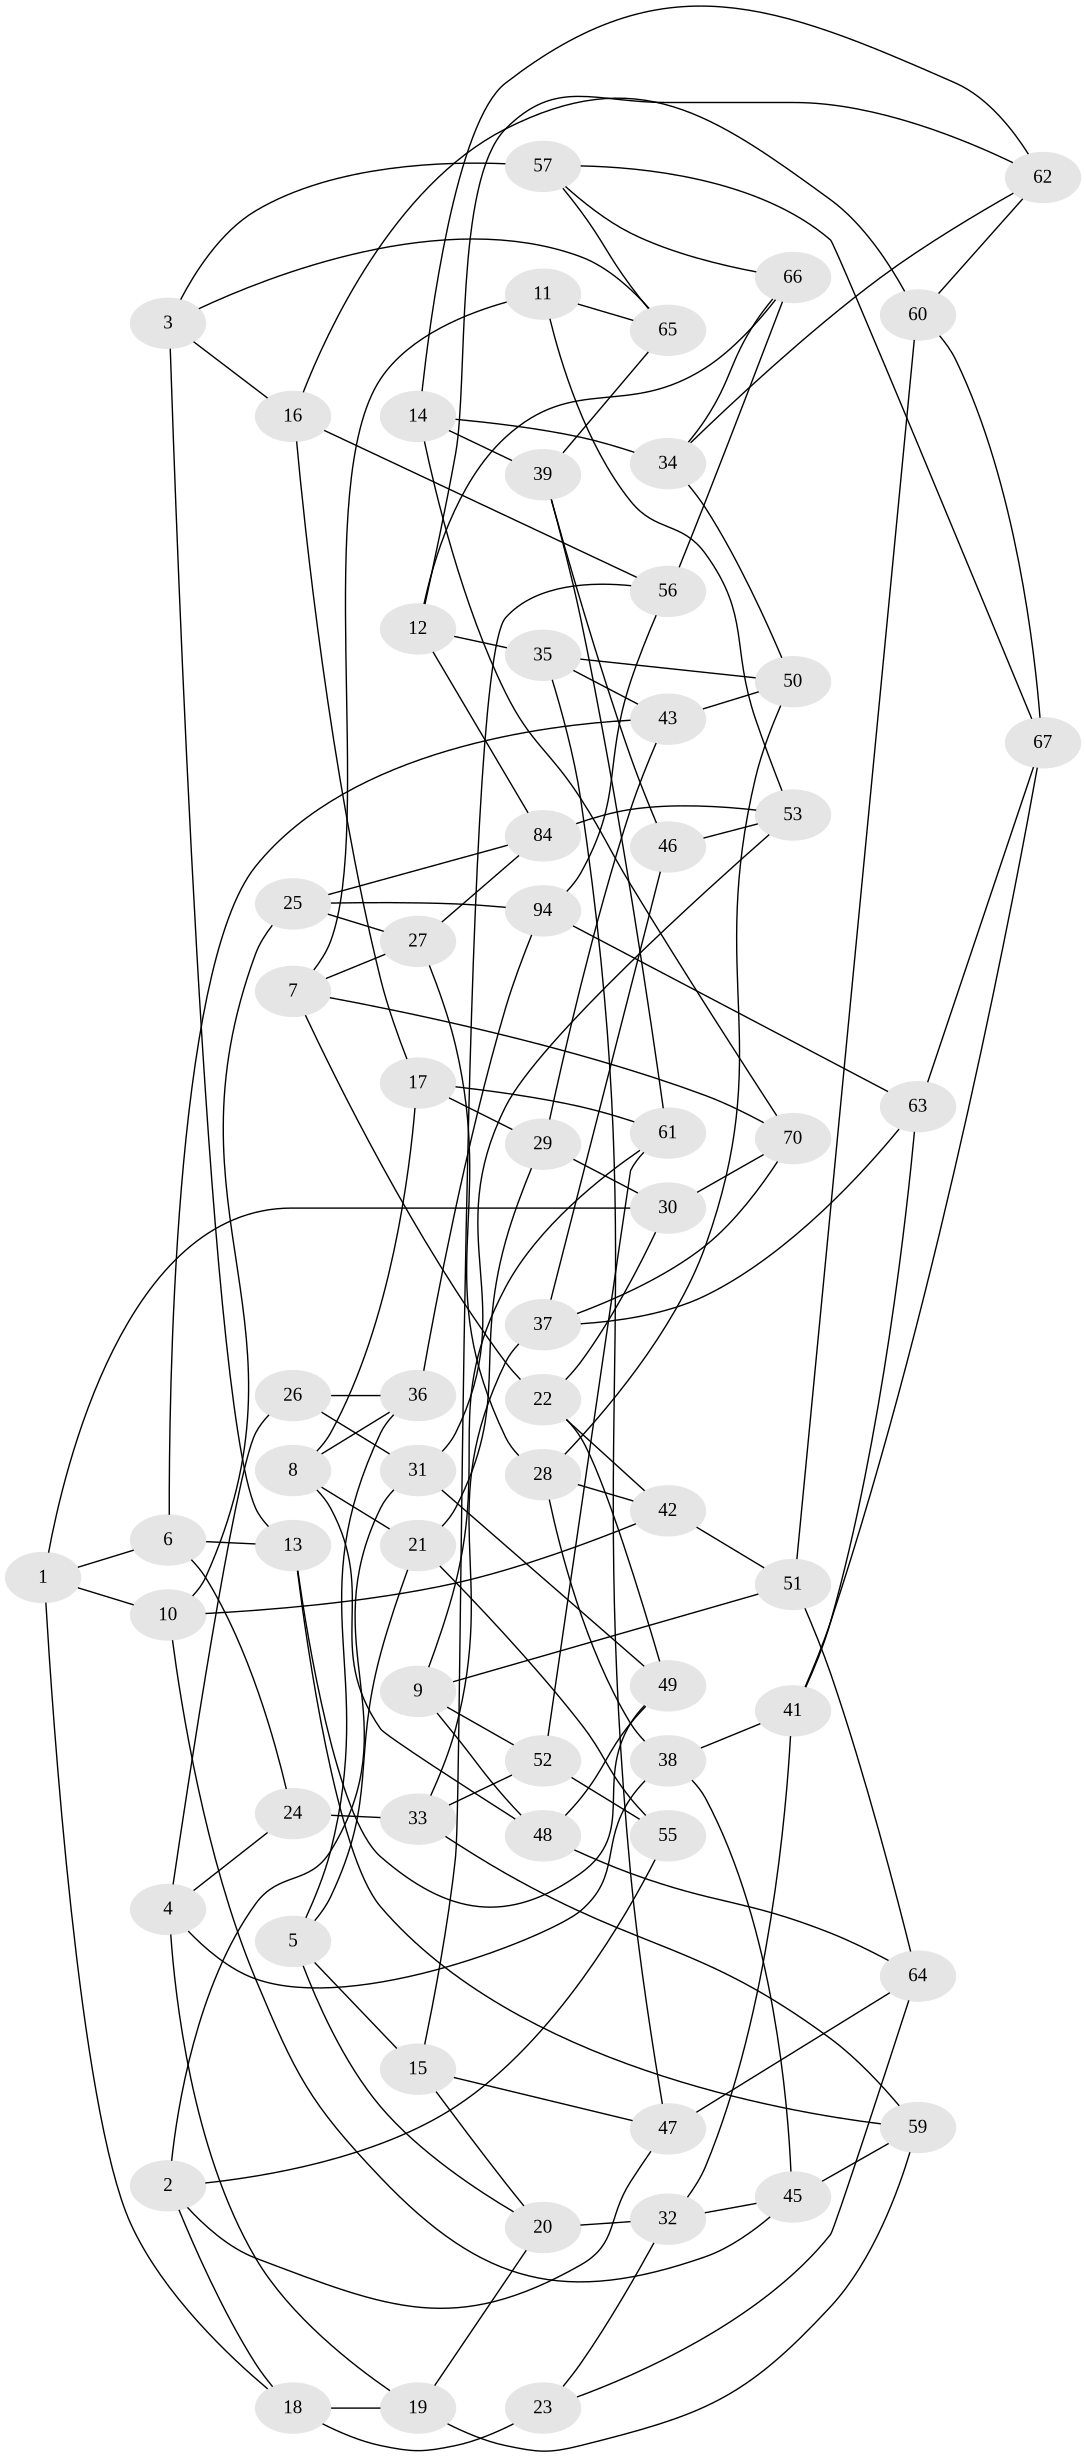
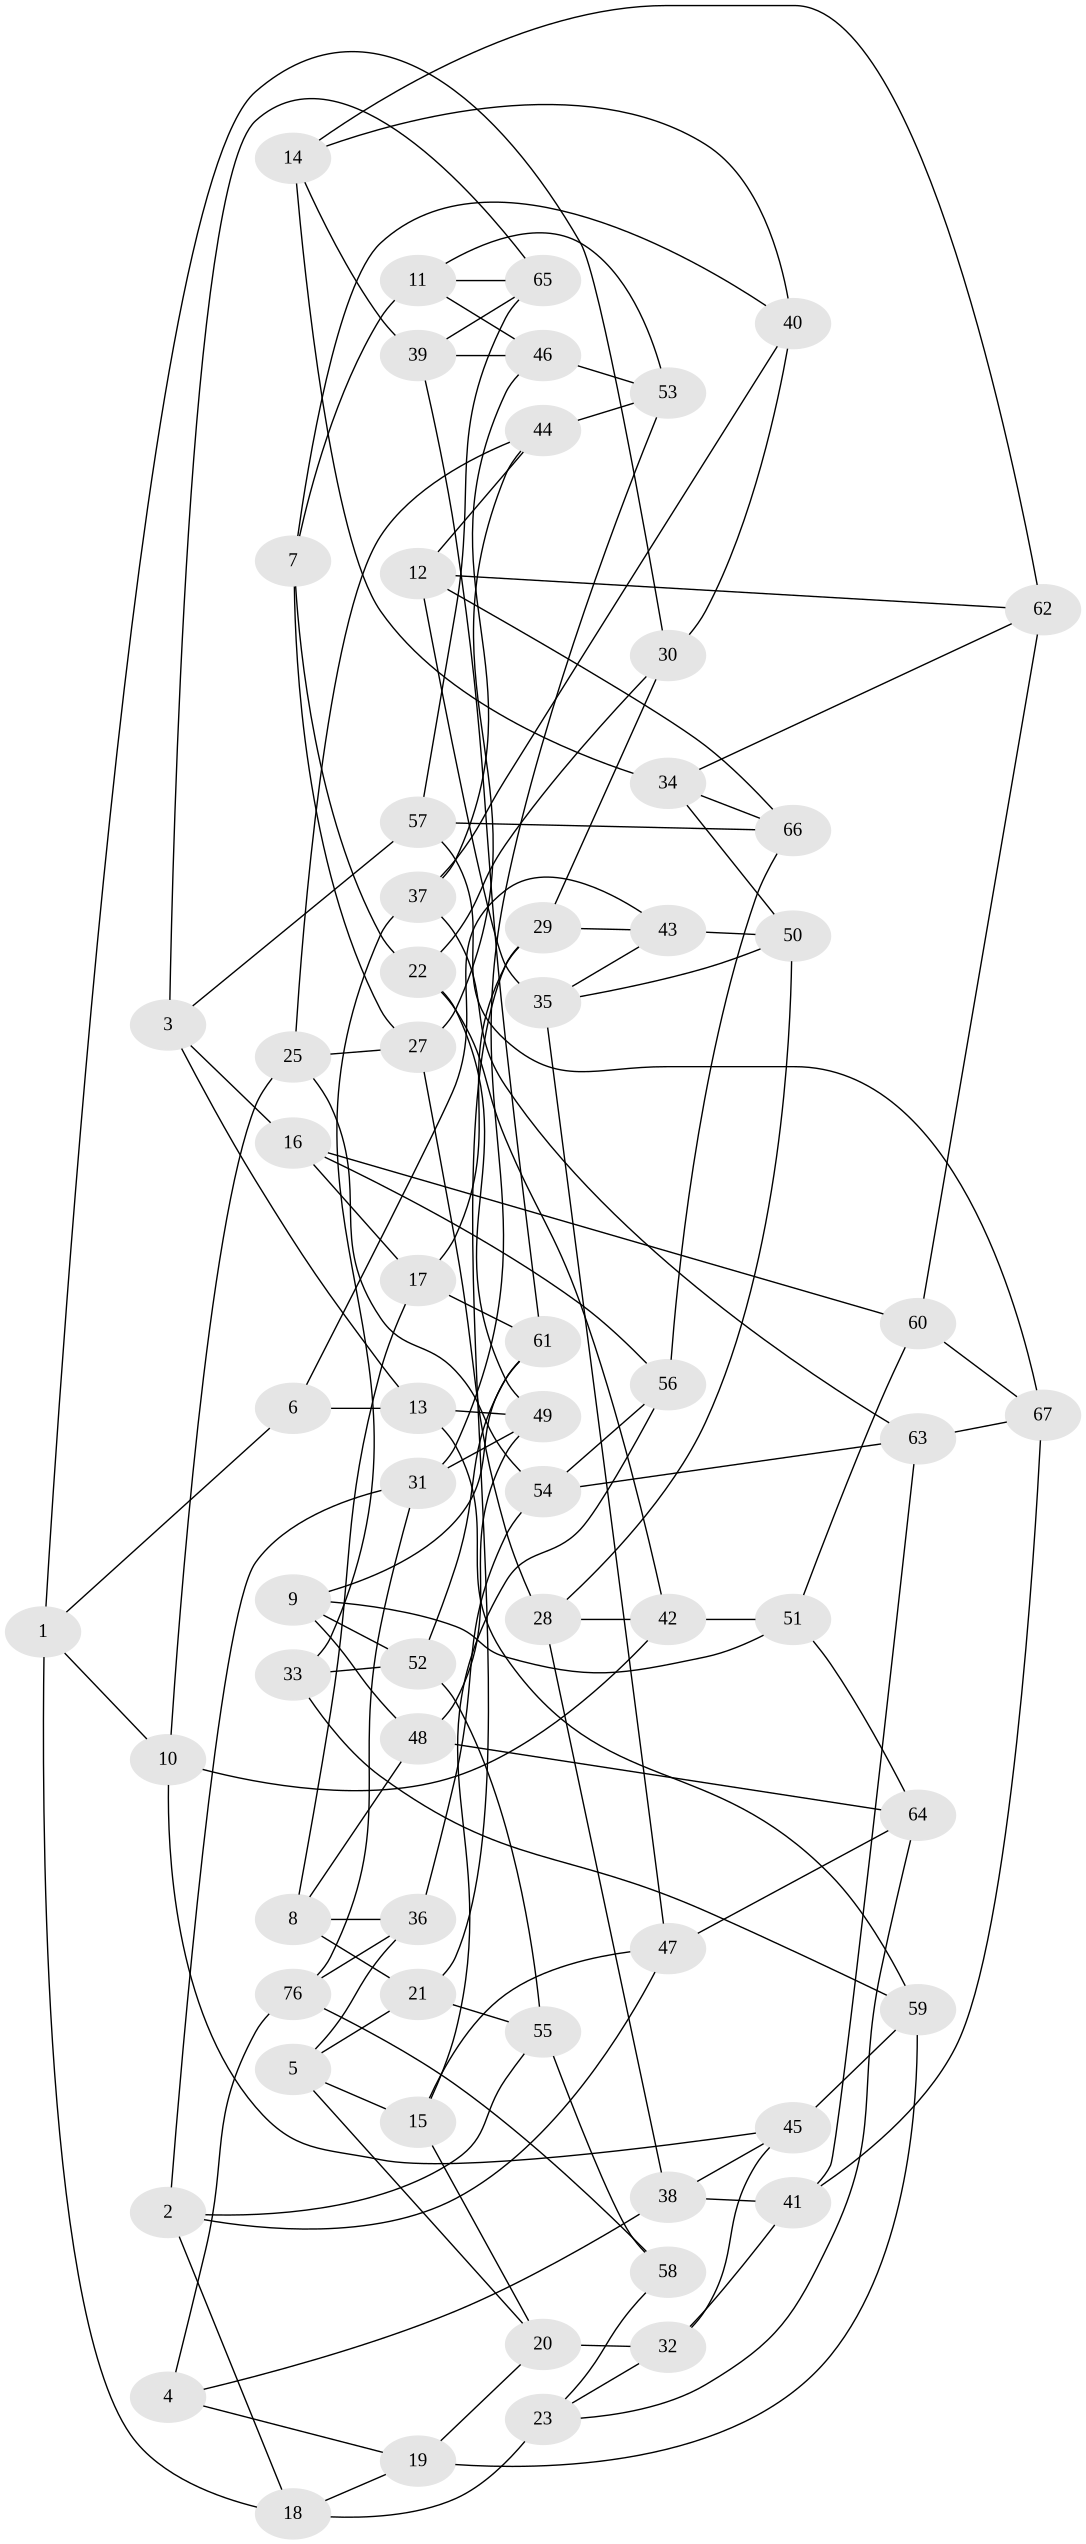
none -> (472, 313)
(543, 836) -> (543, 431)
(543, 911) -> (543, 1492)
(793, 1139) -> (793, 324)
(293, 1396) -> (293, 1994)
(293, 1814) -> none
none -> (668, 2272)
